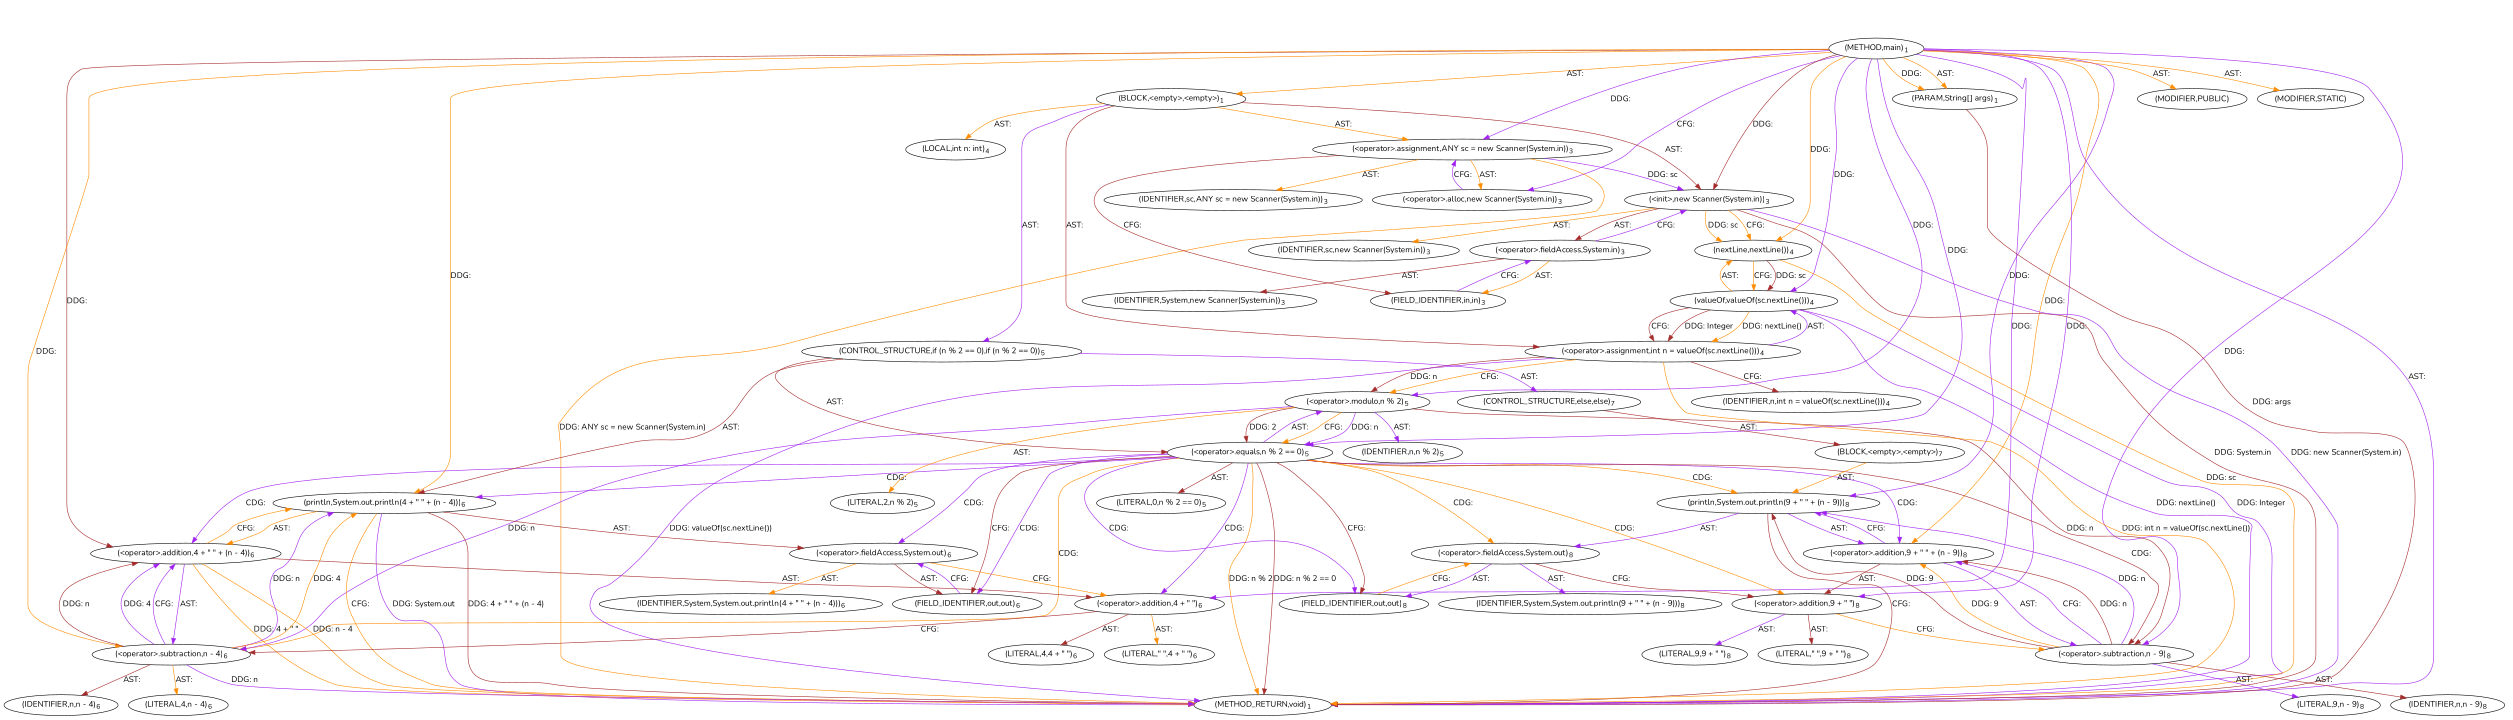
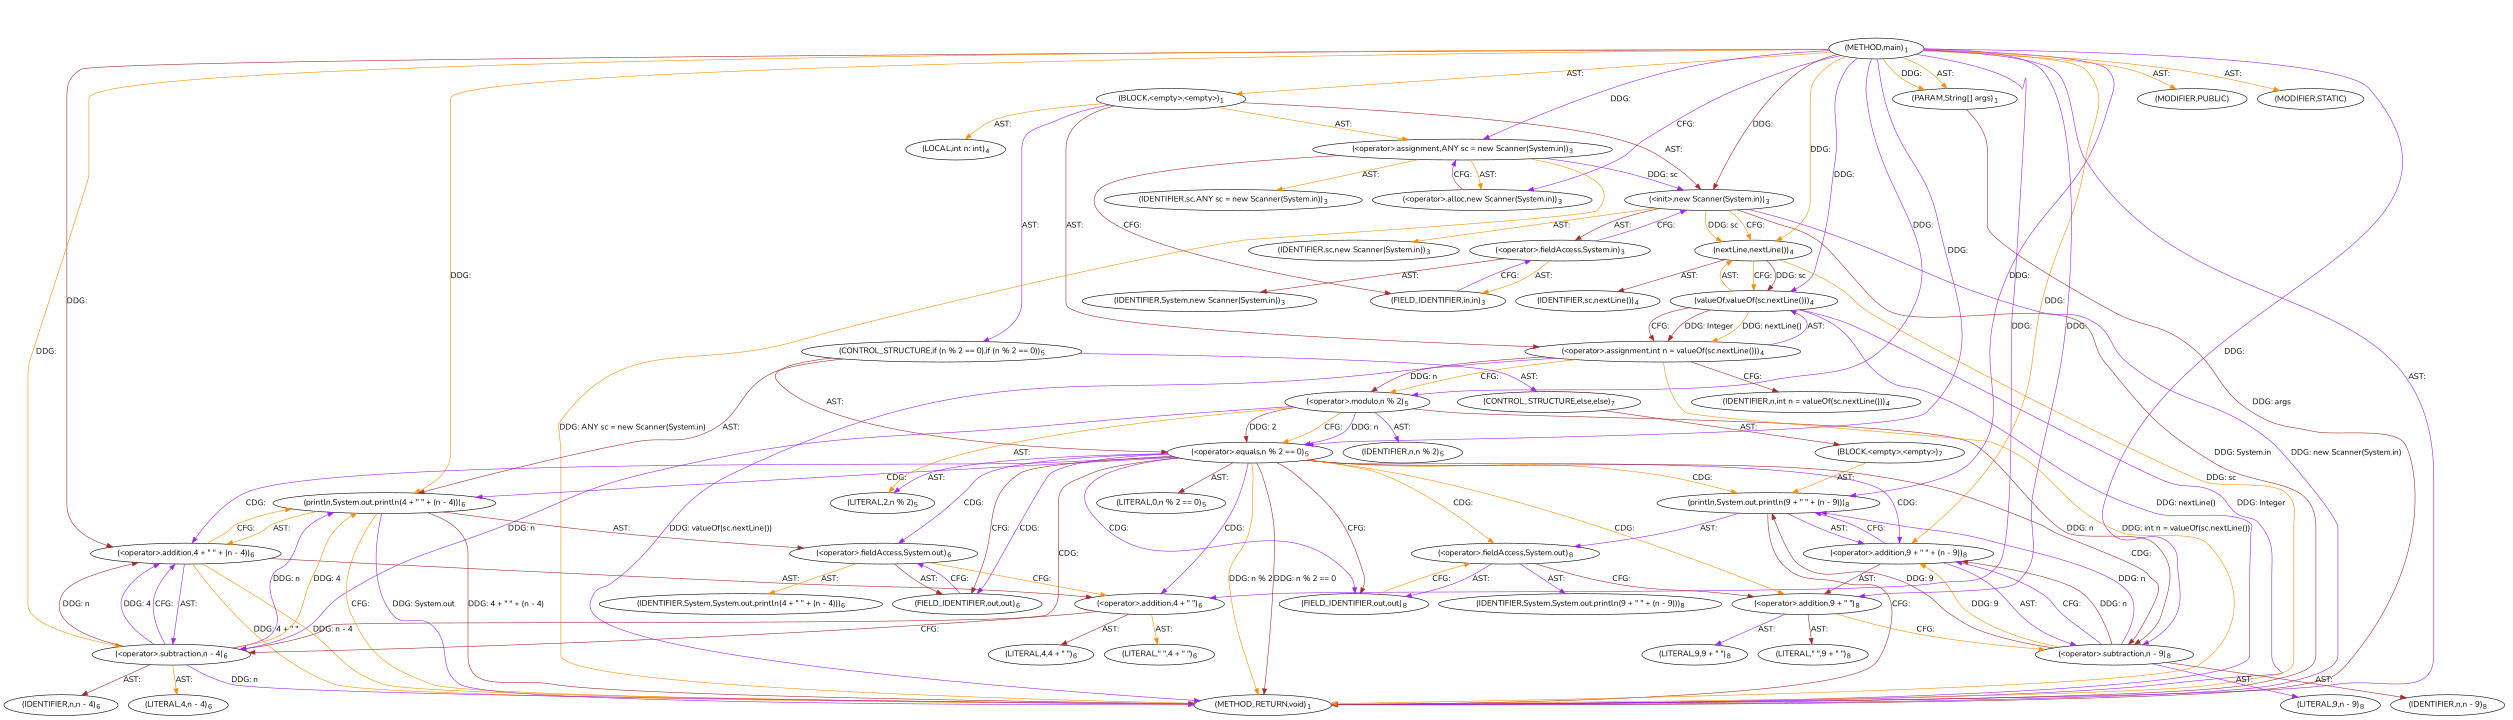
none -> (1588, 301)
(1288, 425) -> (1031, 459)
(771, 622) -> (771, 622)
